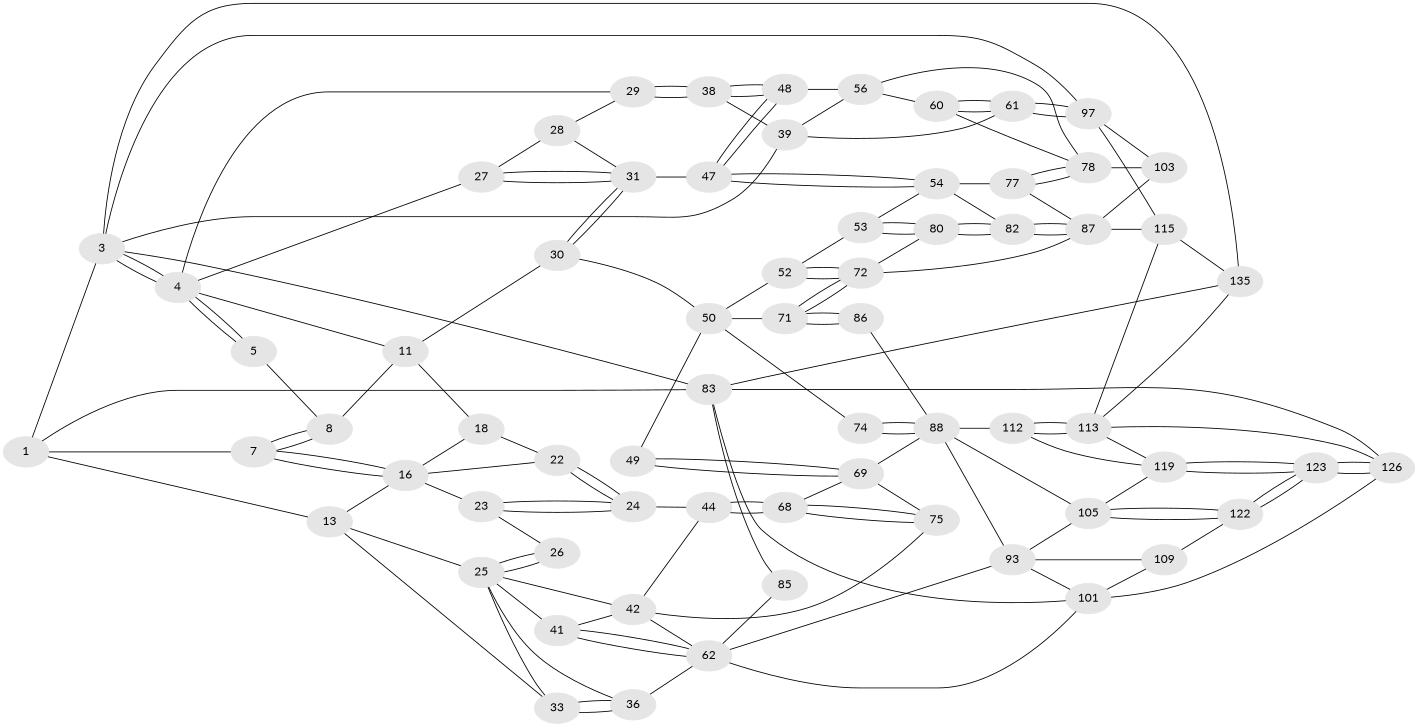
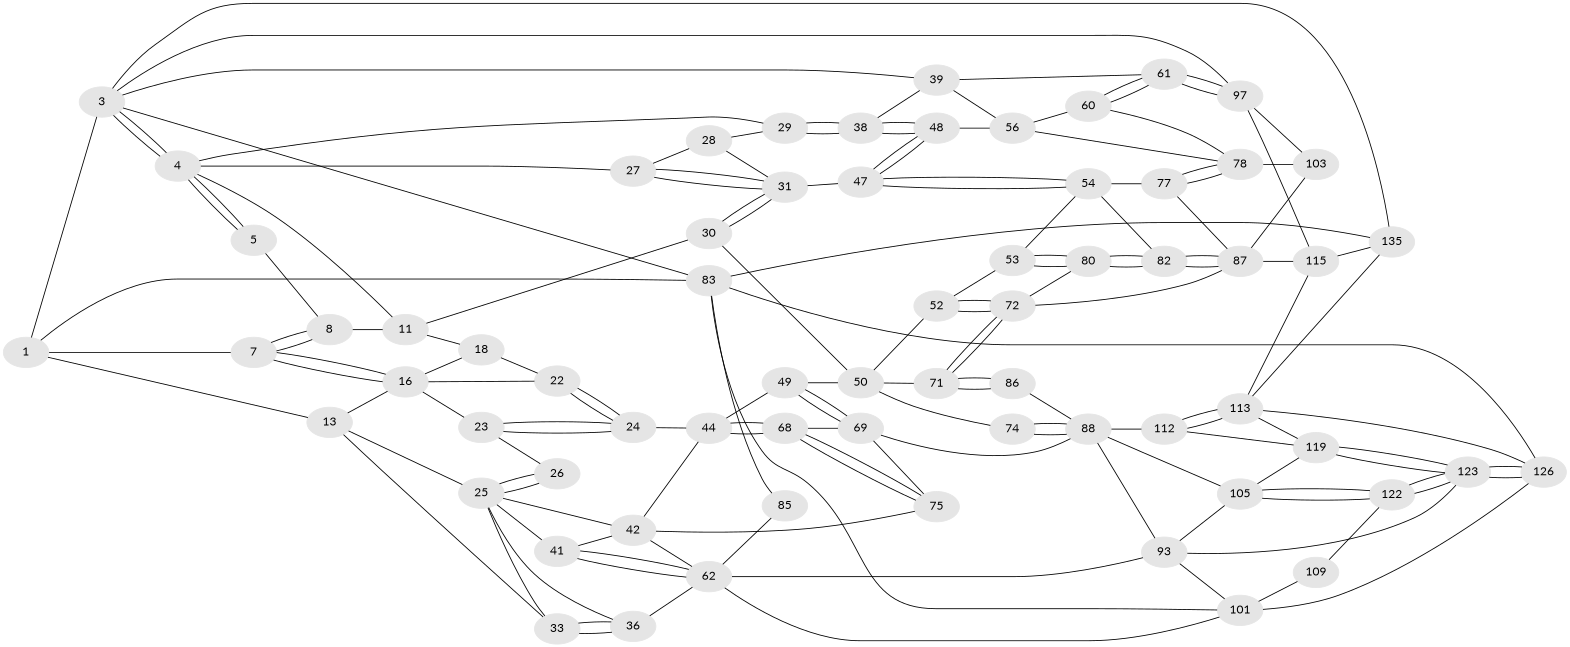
none -> (747, 405)
(1088, 560) -> (1329, 543)
